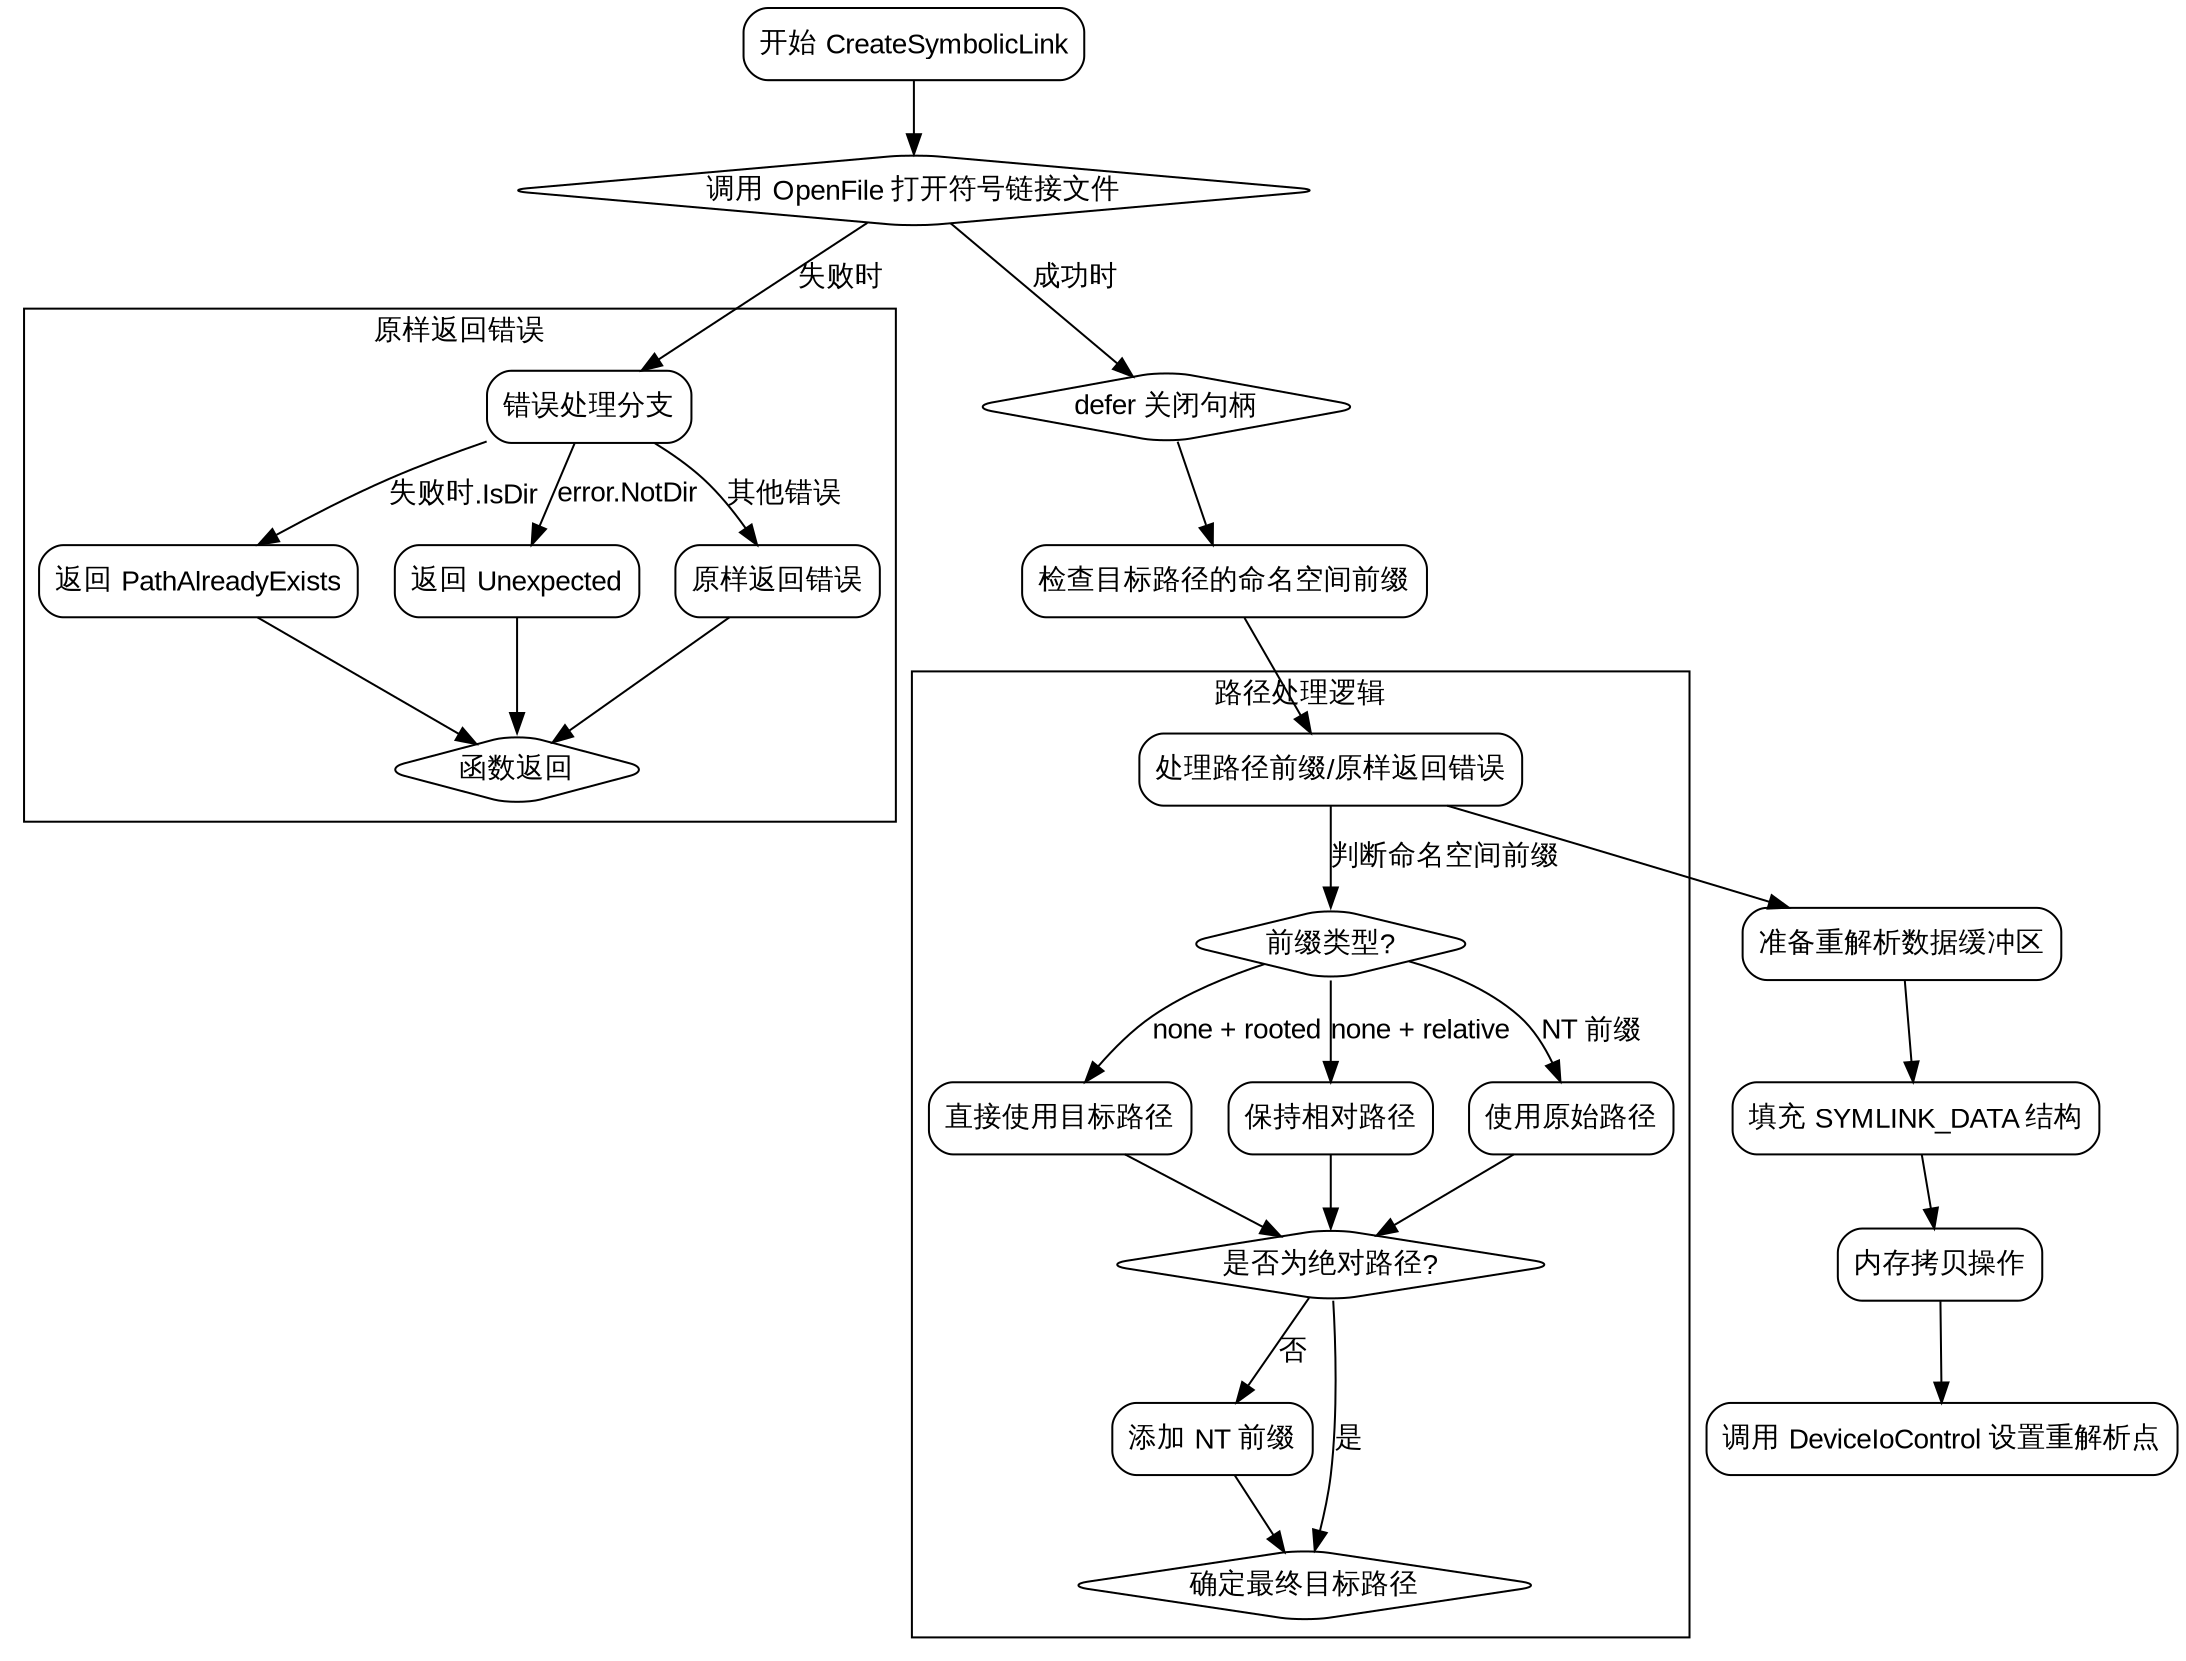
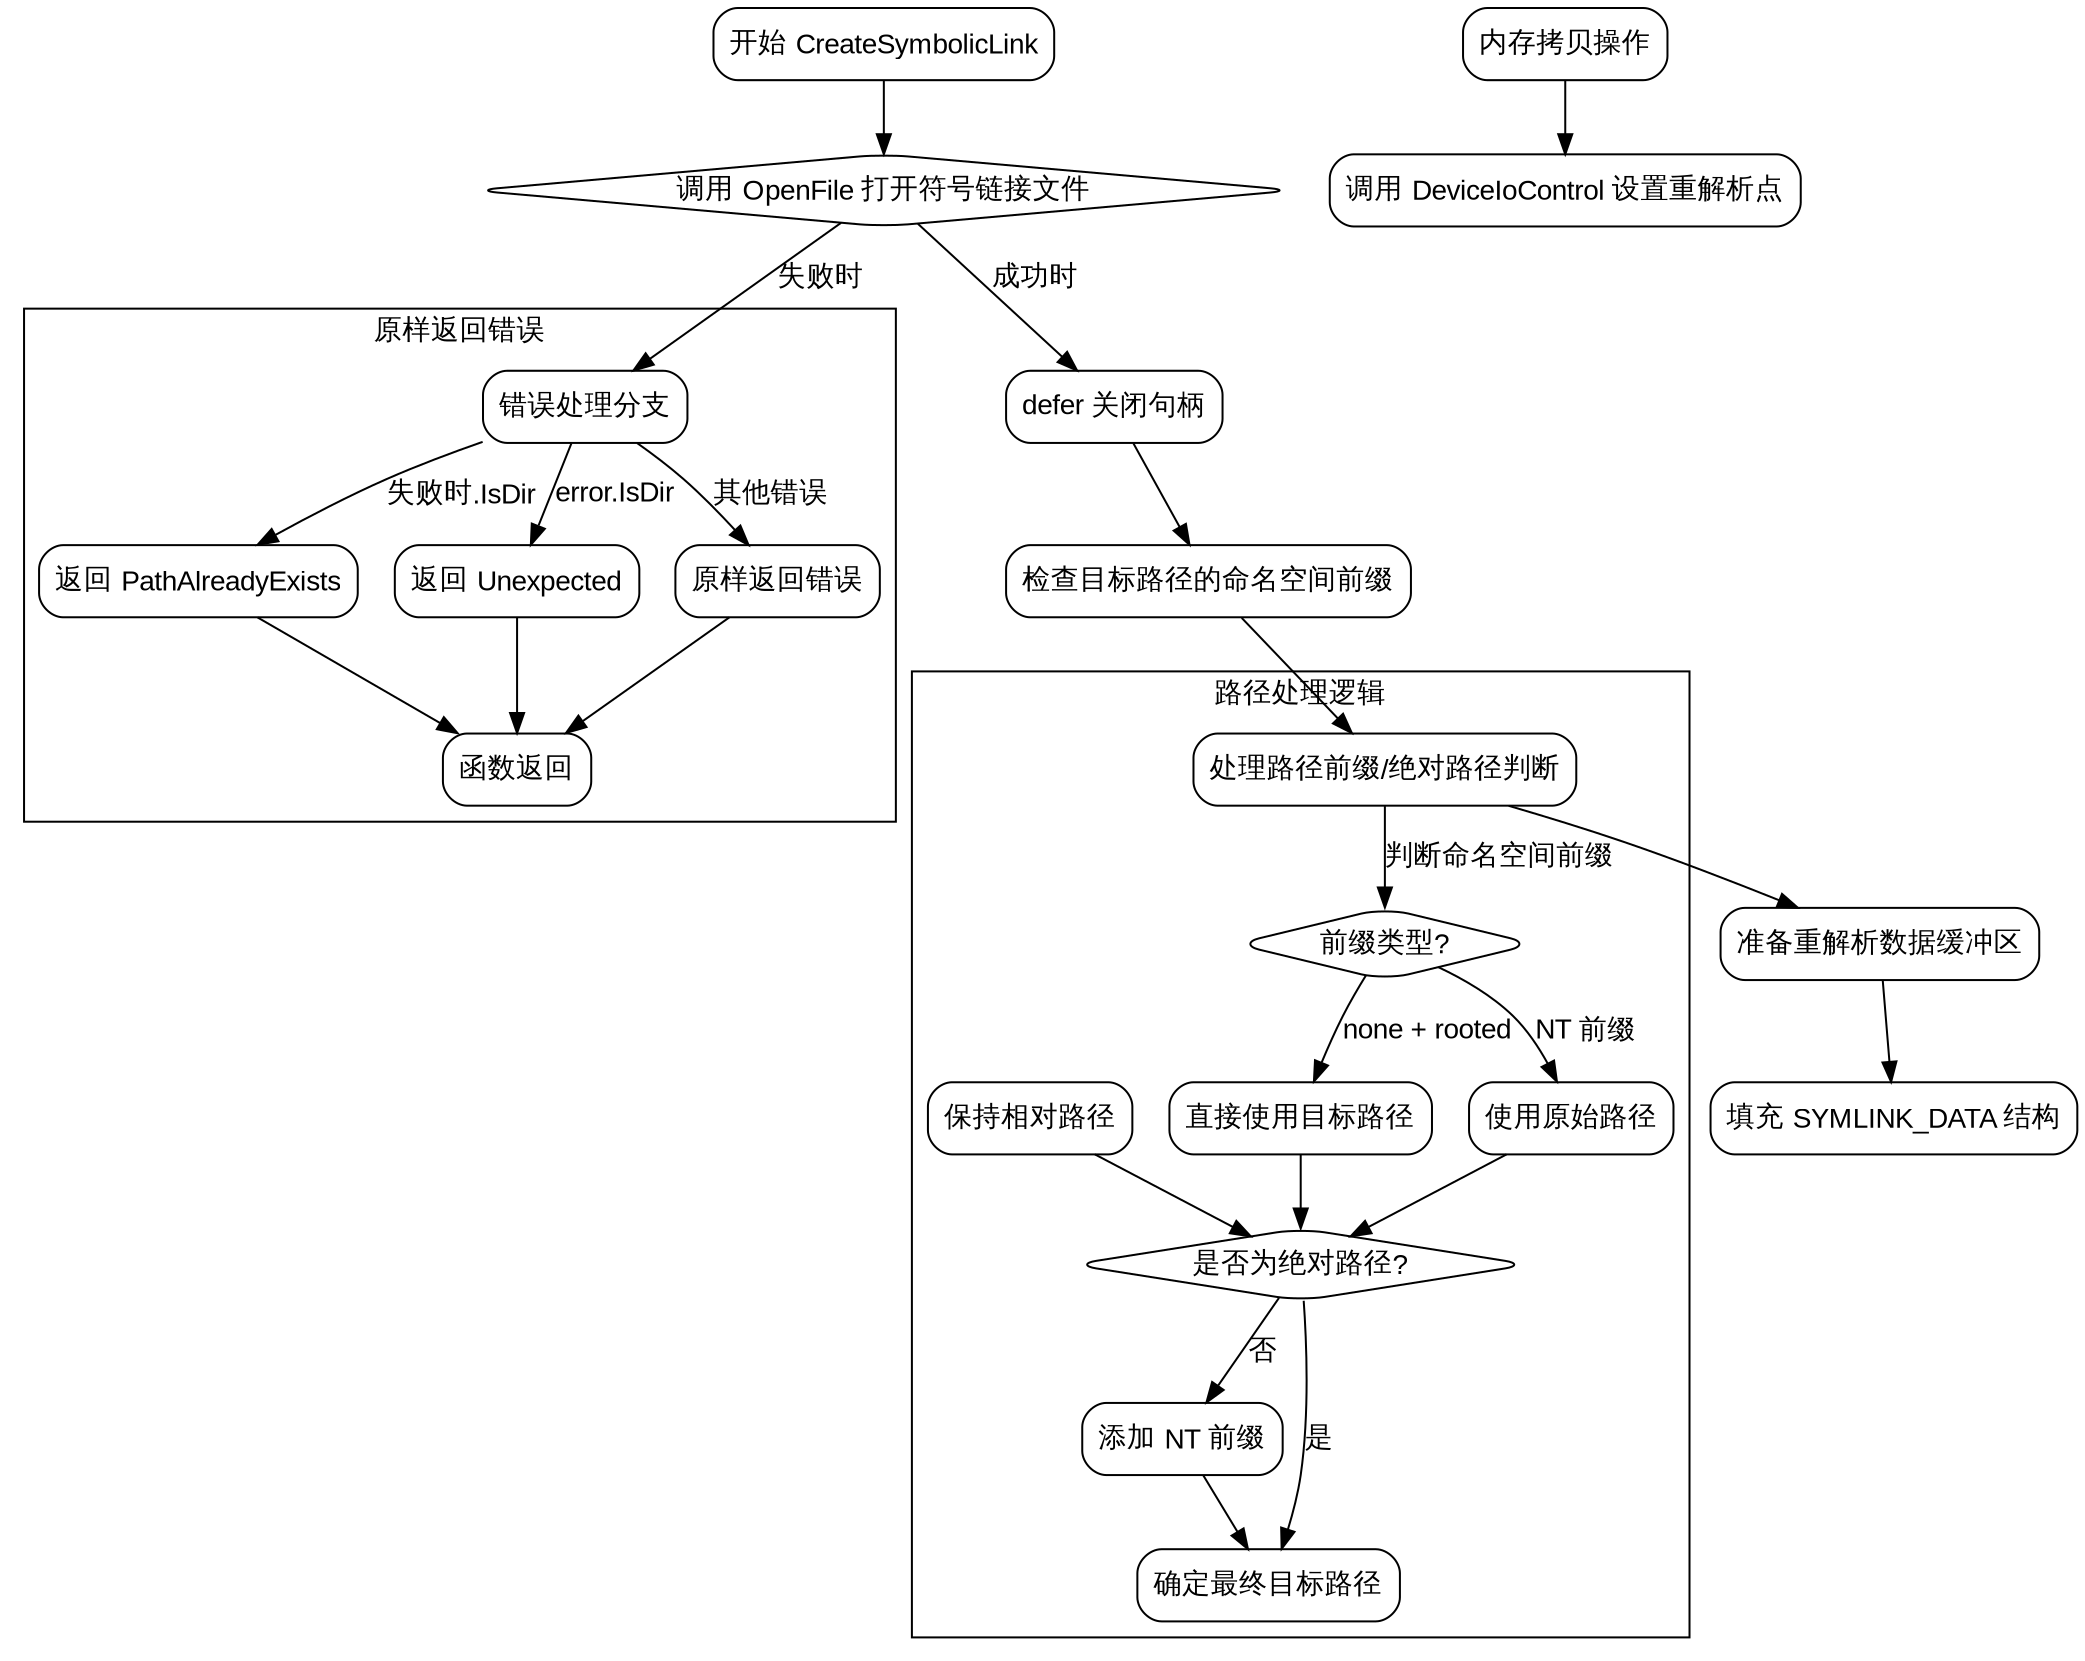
(1166, 407) -> (1114, 407)
(627, 494) -> (615, 494)
(517, 770) -> (517, 770)
(1331, 770) -> (1385, 770)
(1331, 1021) -> none
(1926, 1182) -> none
(1305, 1585) -> (1269, 1585)
